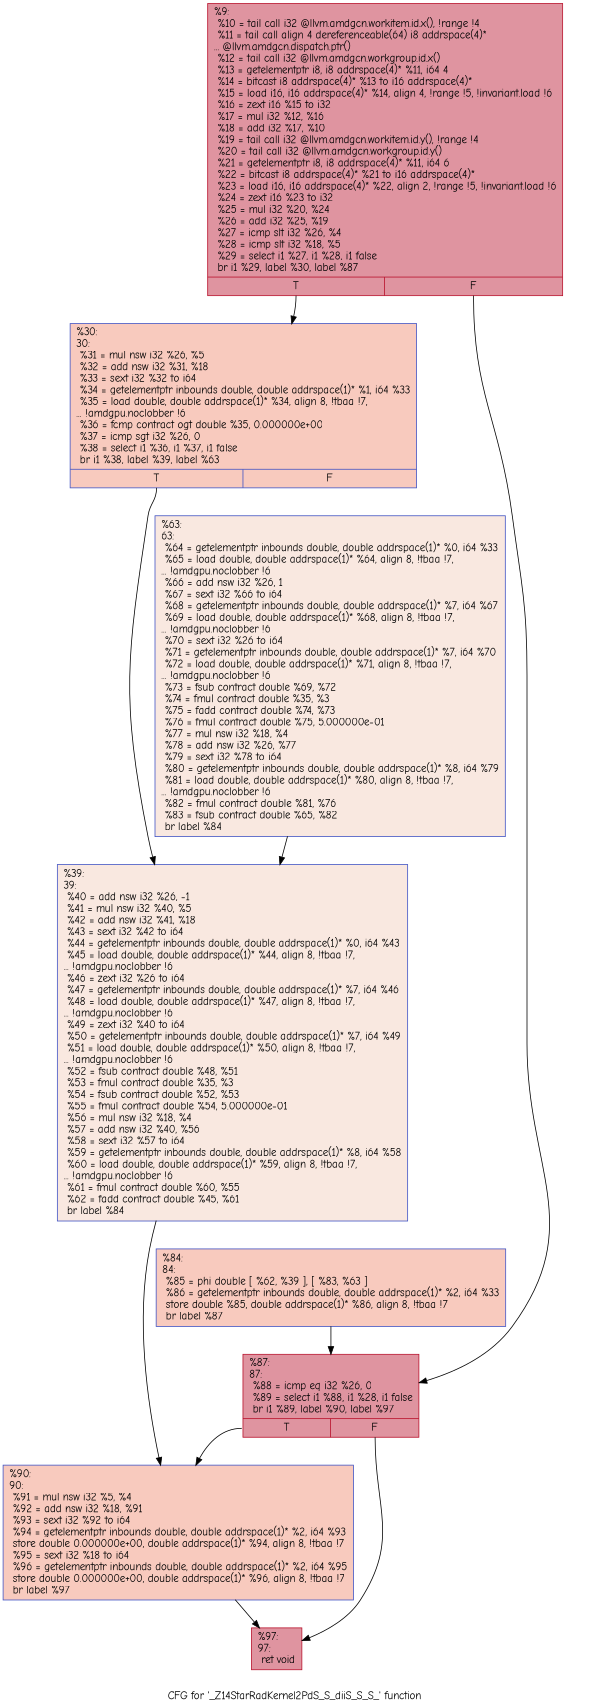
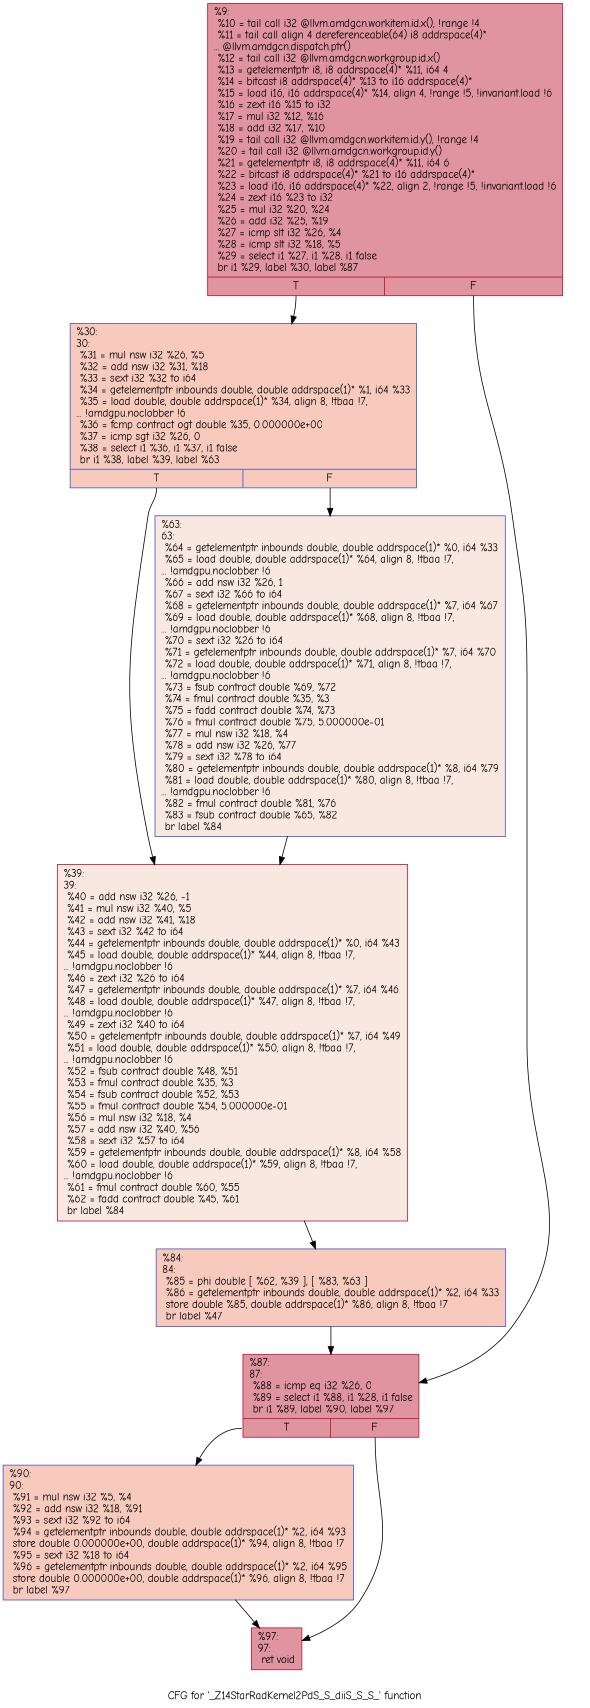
none -> (330, 498)
(232, 1043) -> (232, 1043)
(193, 1316) -> (193, 1316)
(144, 1339) -> (308, 1231)
